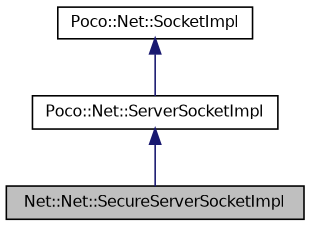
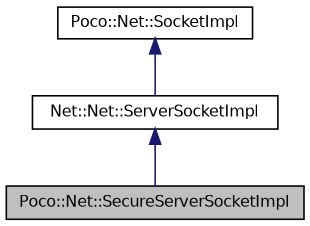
(155, 112) -> (155, 112)
(155, 203) -> (155, 203)
